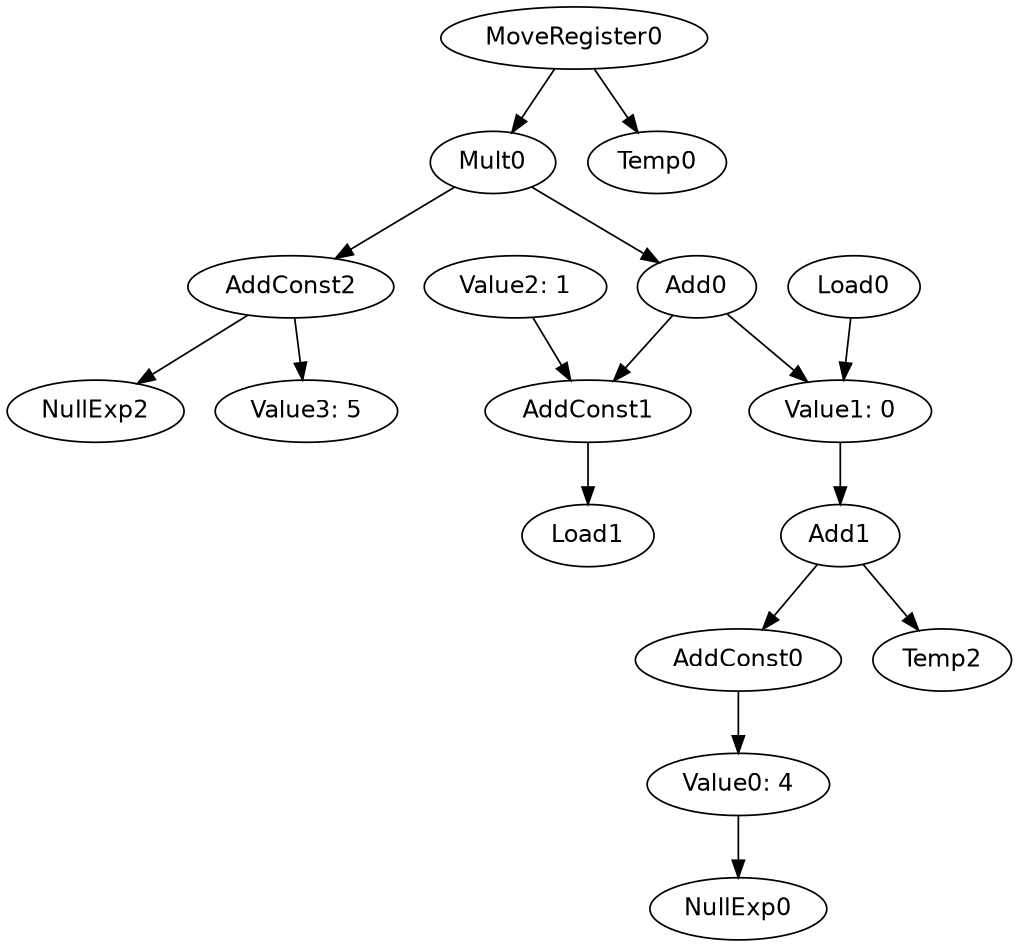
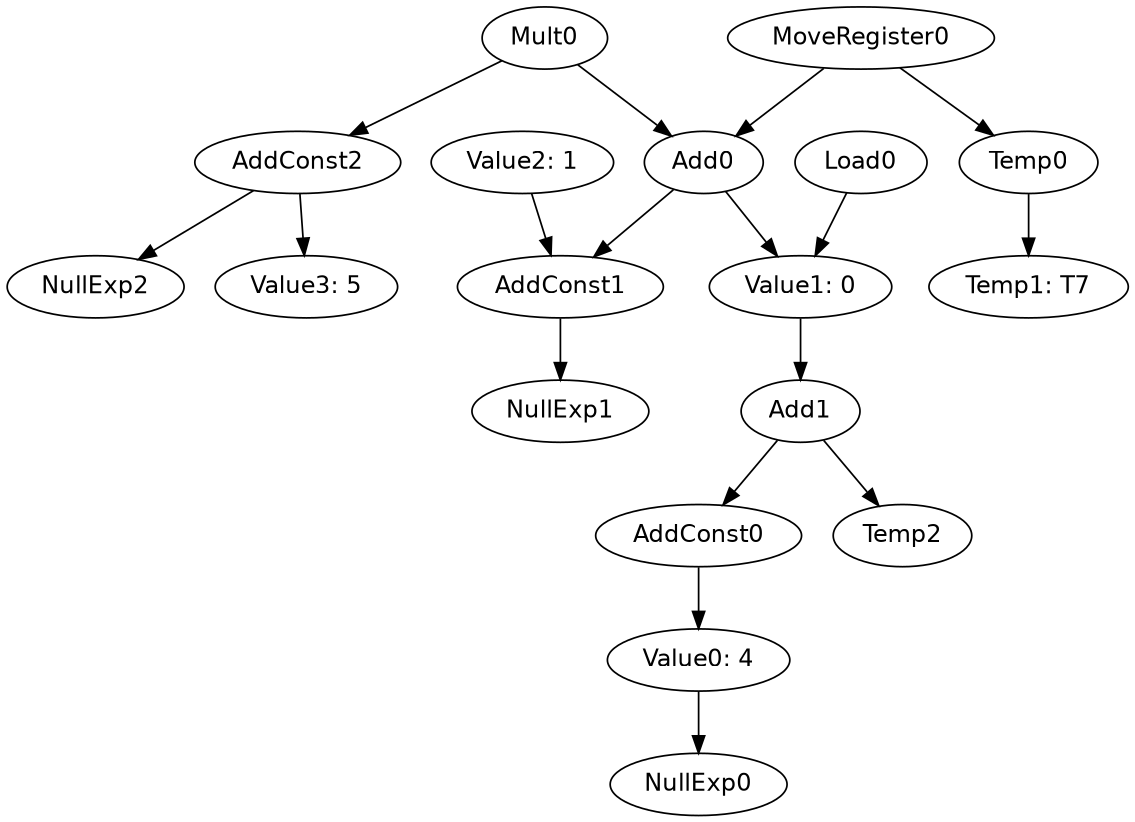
(538, 93) -> (787, 97)
none -> (1029, 287)
(588, 536) -> (560, 411)
